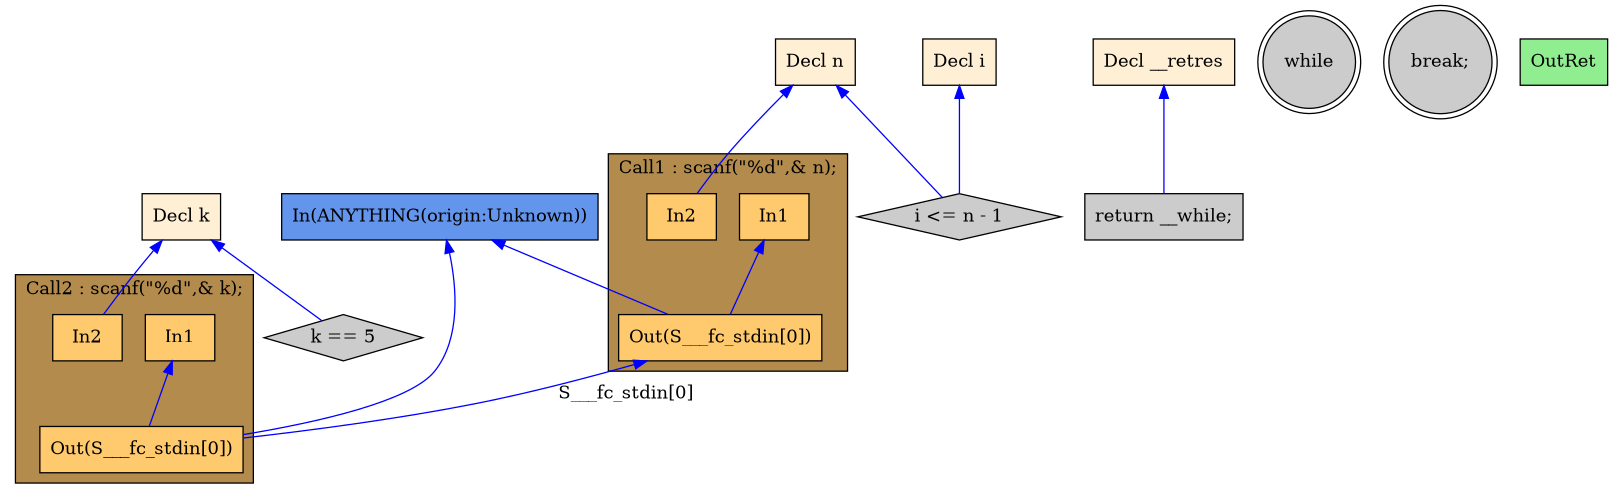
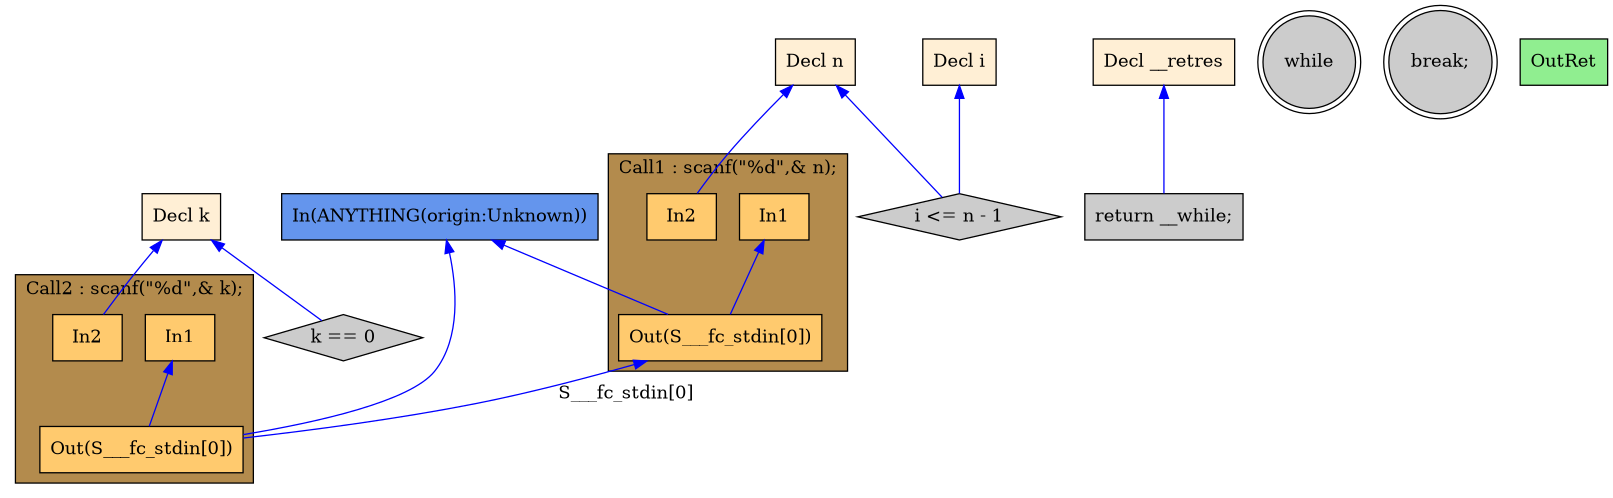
(343, 338) -> (343, 338)
